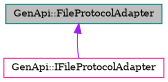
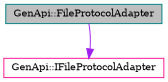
(77, 46) -> (90, 36)
